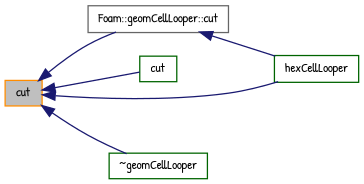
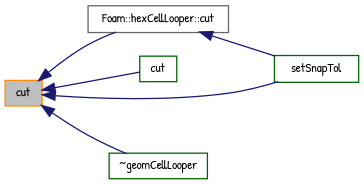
(158, 19) -> (158, 19)
(317, 69) -> (317, 69)
